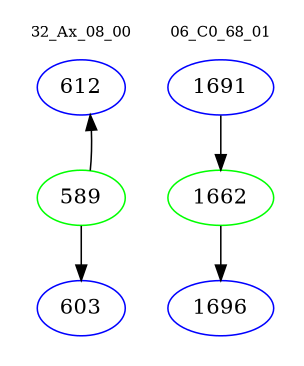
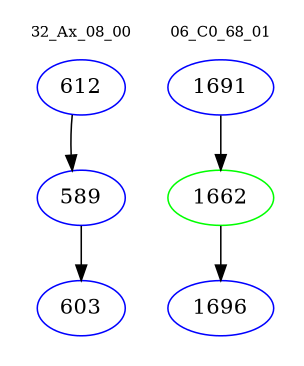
(92, 151) -> (71, 135)
(81, 198) -> (81, 198)
